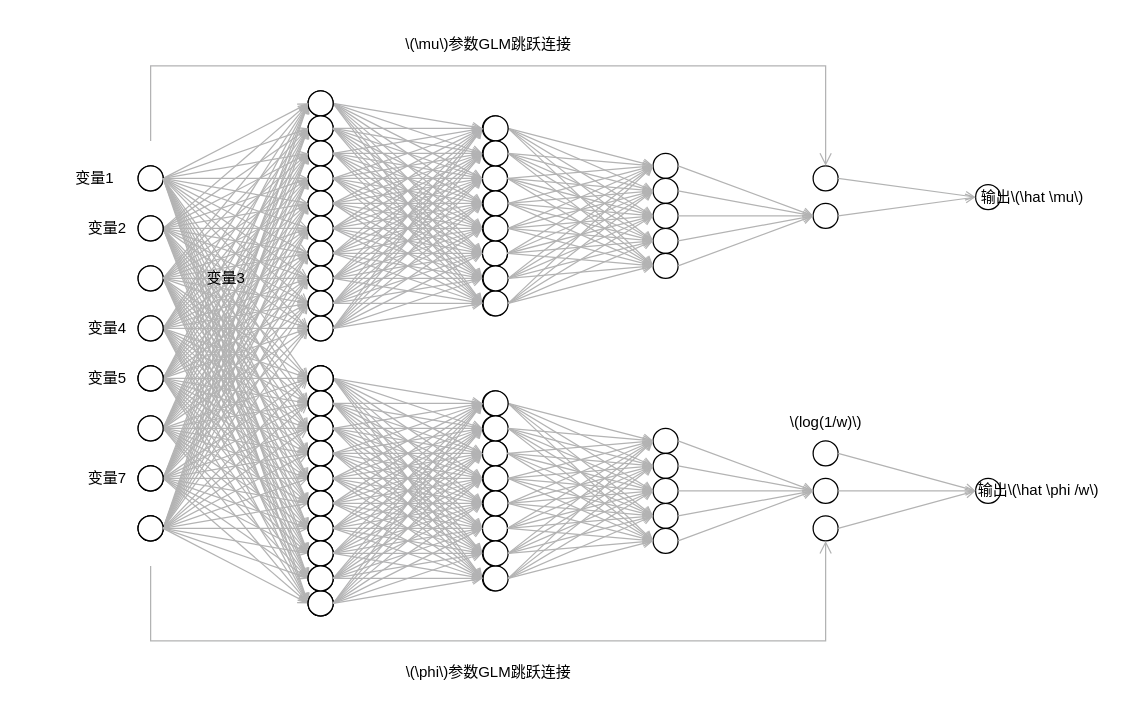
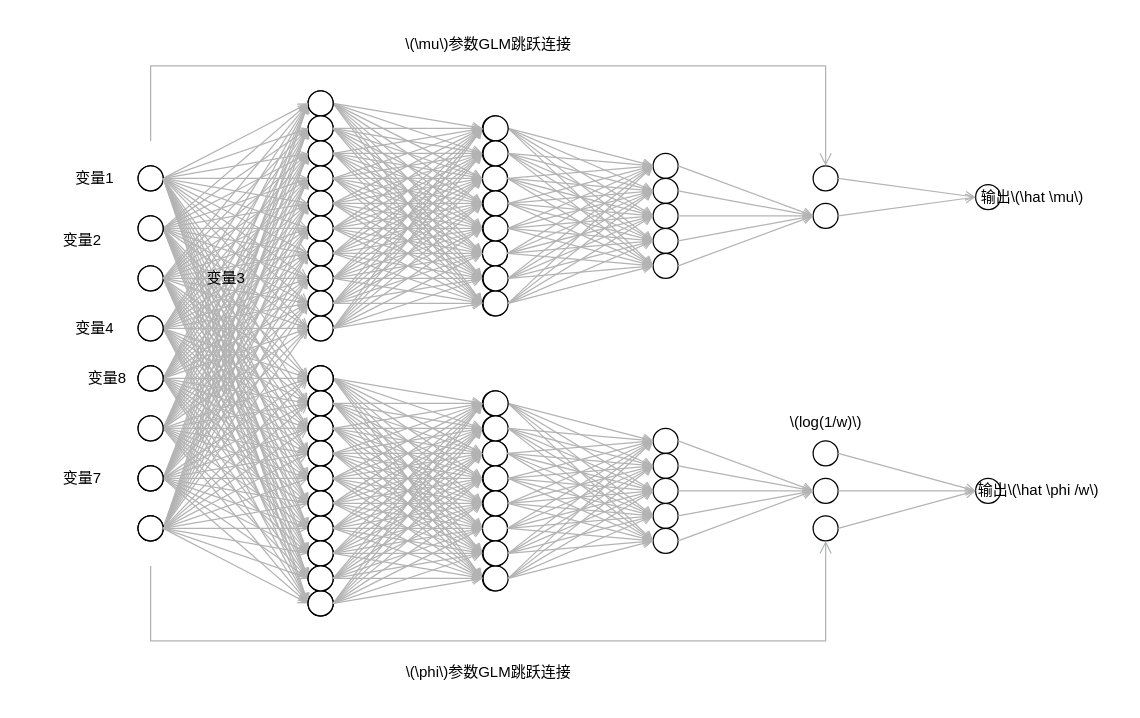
(107, 228) -> (82, 241)
(107, 328) -> (94, 328)
(108, 378) -> (108, 378)
(107, 478) -> (82, 478)
